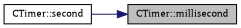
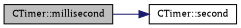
(104, 14) -> (126, 14)
